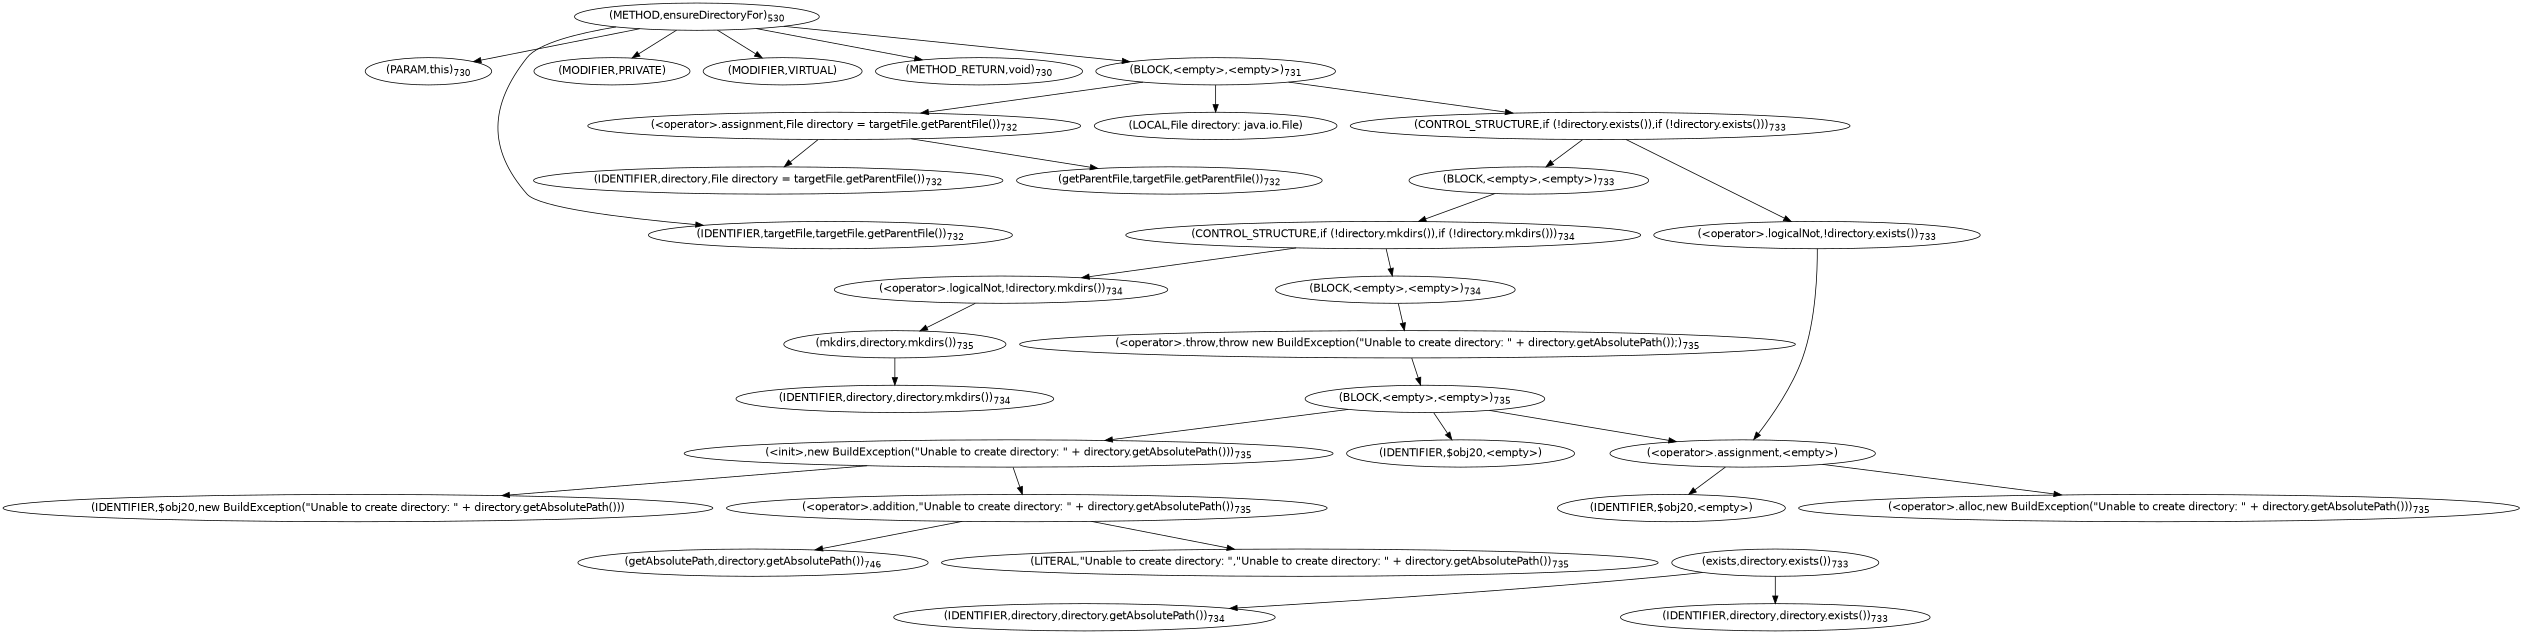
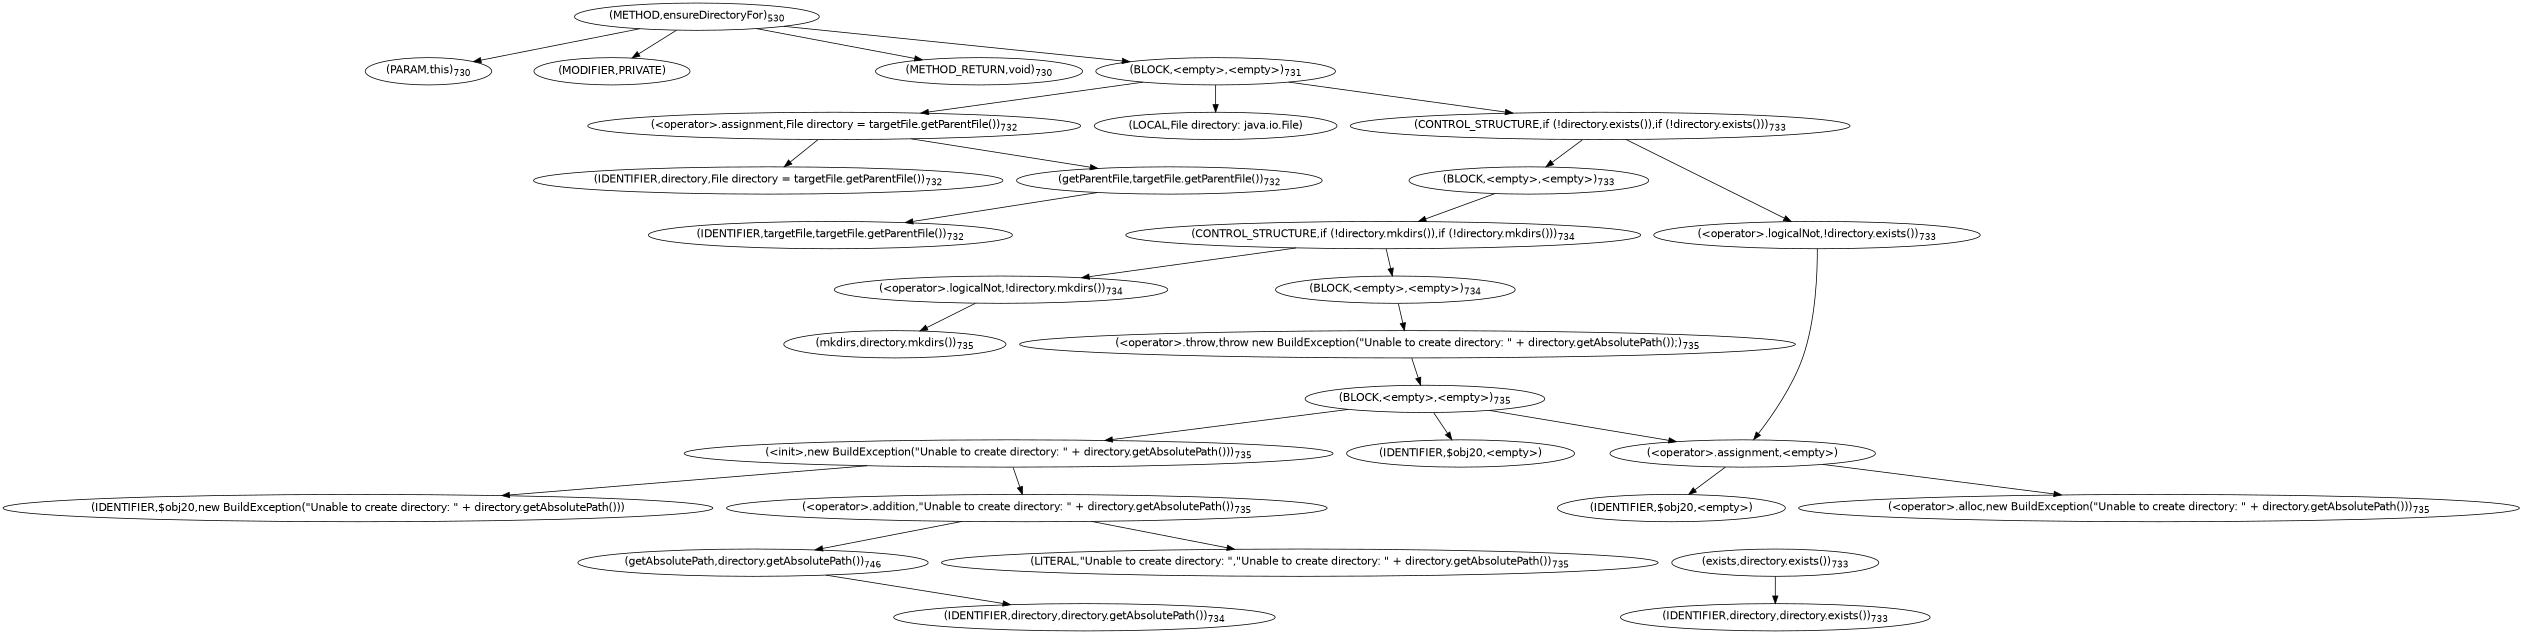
(783, 71) -> none
(507, 163) -> (1005, 207)
(895, 399) -> none
(1470, 592) -> (914, 589)
